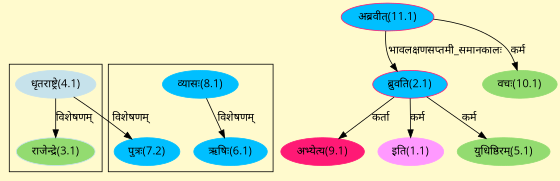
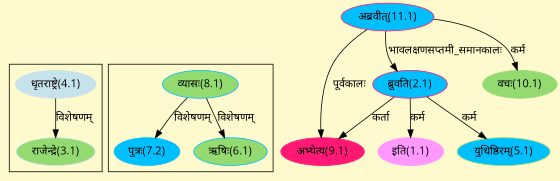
none -> (329, 73)
(200, 84) -> (200, 84)
(97, 113) -> (173, 114)
(231, 152) -> (231, 152)
(504, 152) -> (504, 152)
